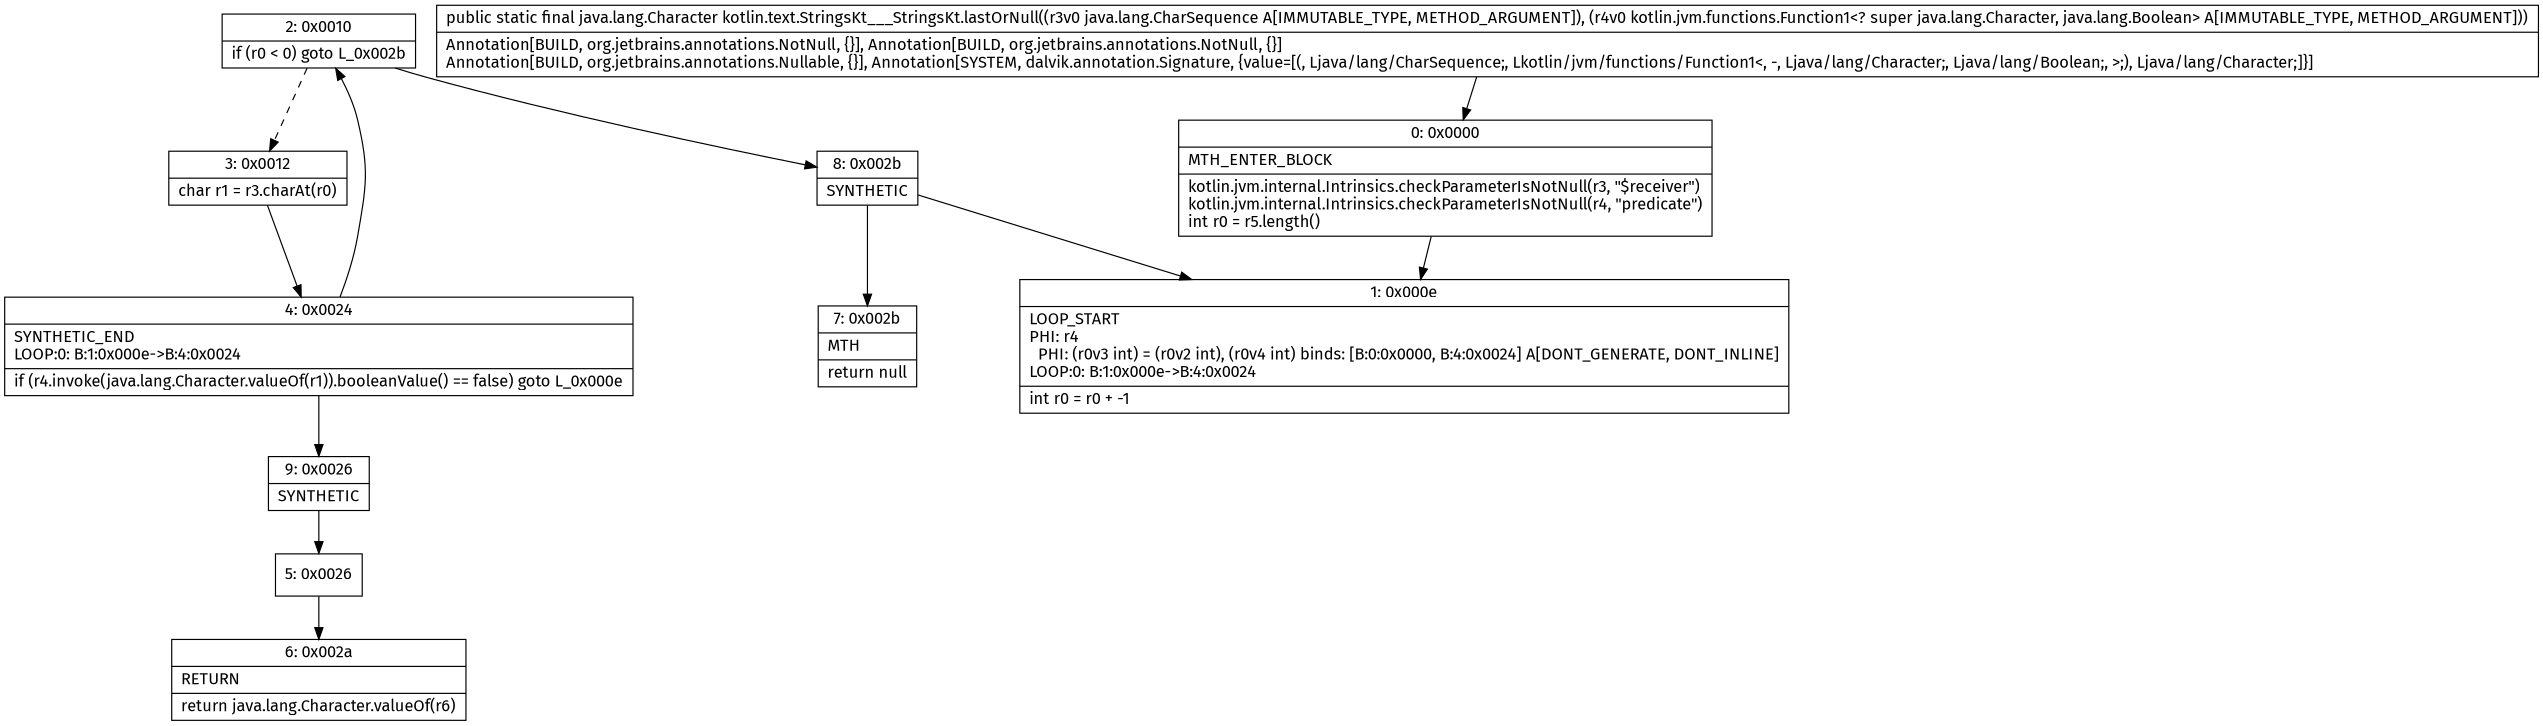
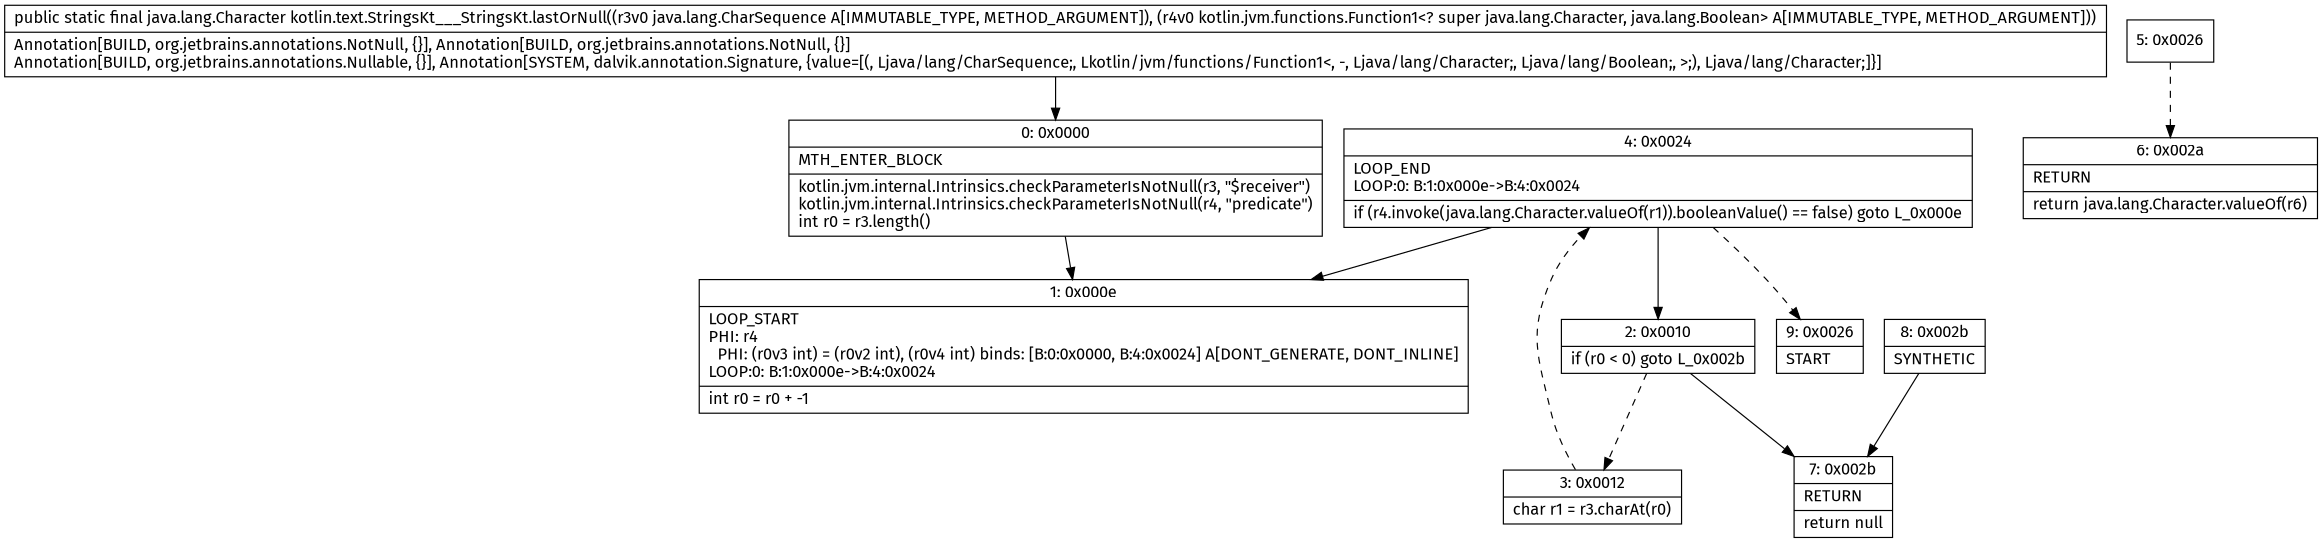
(599, 121) -> (1737, 411)
(1254, 222) -> (865, 222)
(1049, 235) -> (1407, 252)
(282, 246) -> (1538, 351)
(74, 337) -> (1393, 169)
(844, 346) -> (1833, 496)
(319, 420) -> (1755, 267)
(319, 496) -> (1809, 359)
(319, 526) -> none
(319, 612) -> (2170, 94)
